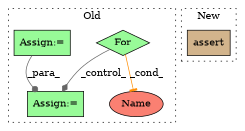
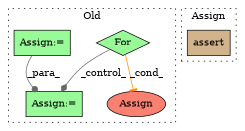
(209, 17) -> (209, 17)
(136, 104) -> (136, 104)
